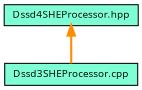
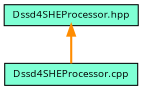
(71, 74) -> (71, 74)
